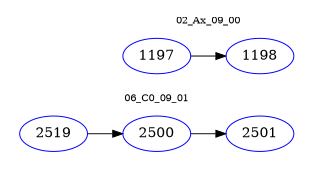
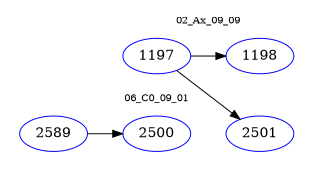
(208, 21) -> (208, 21)
(54, 134) -> (54, 134)
(203, 134) -> (210, 96)
